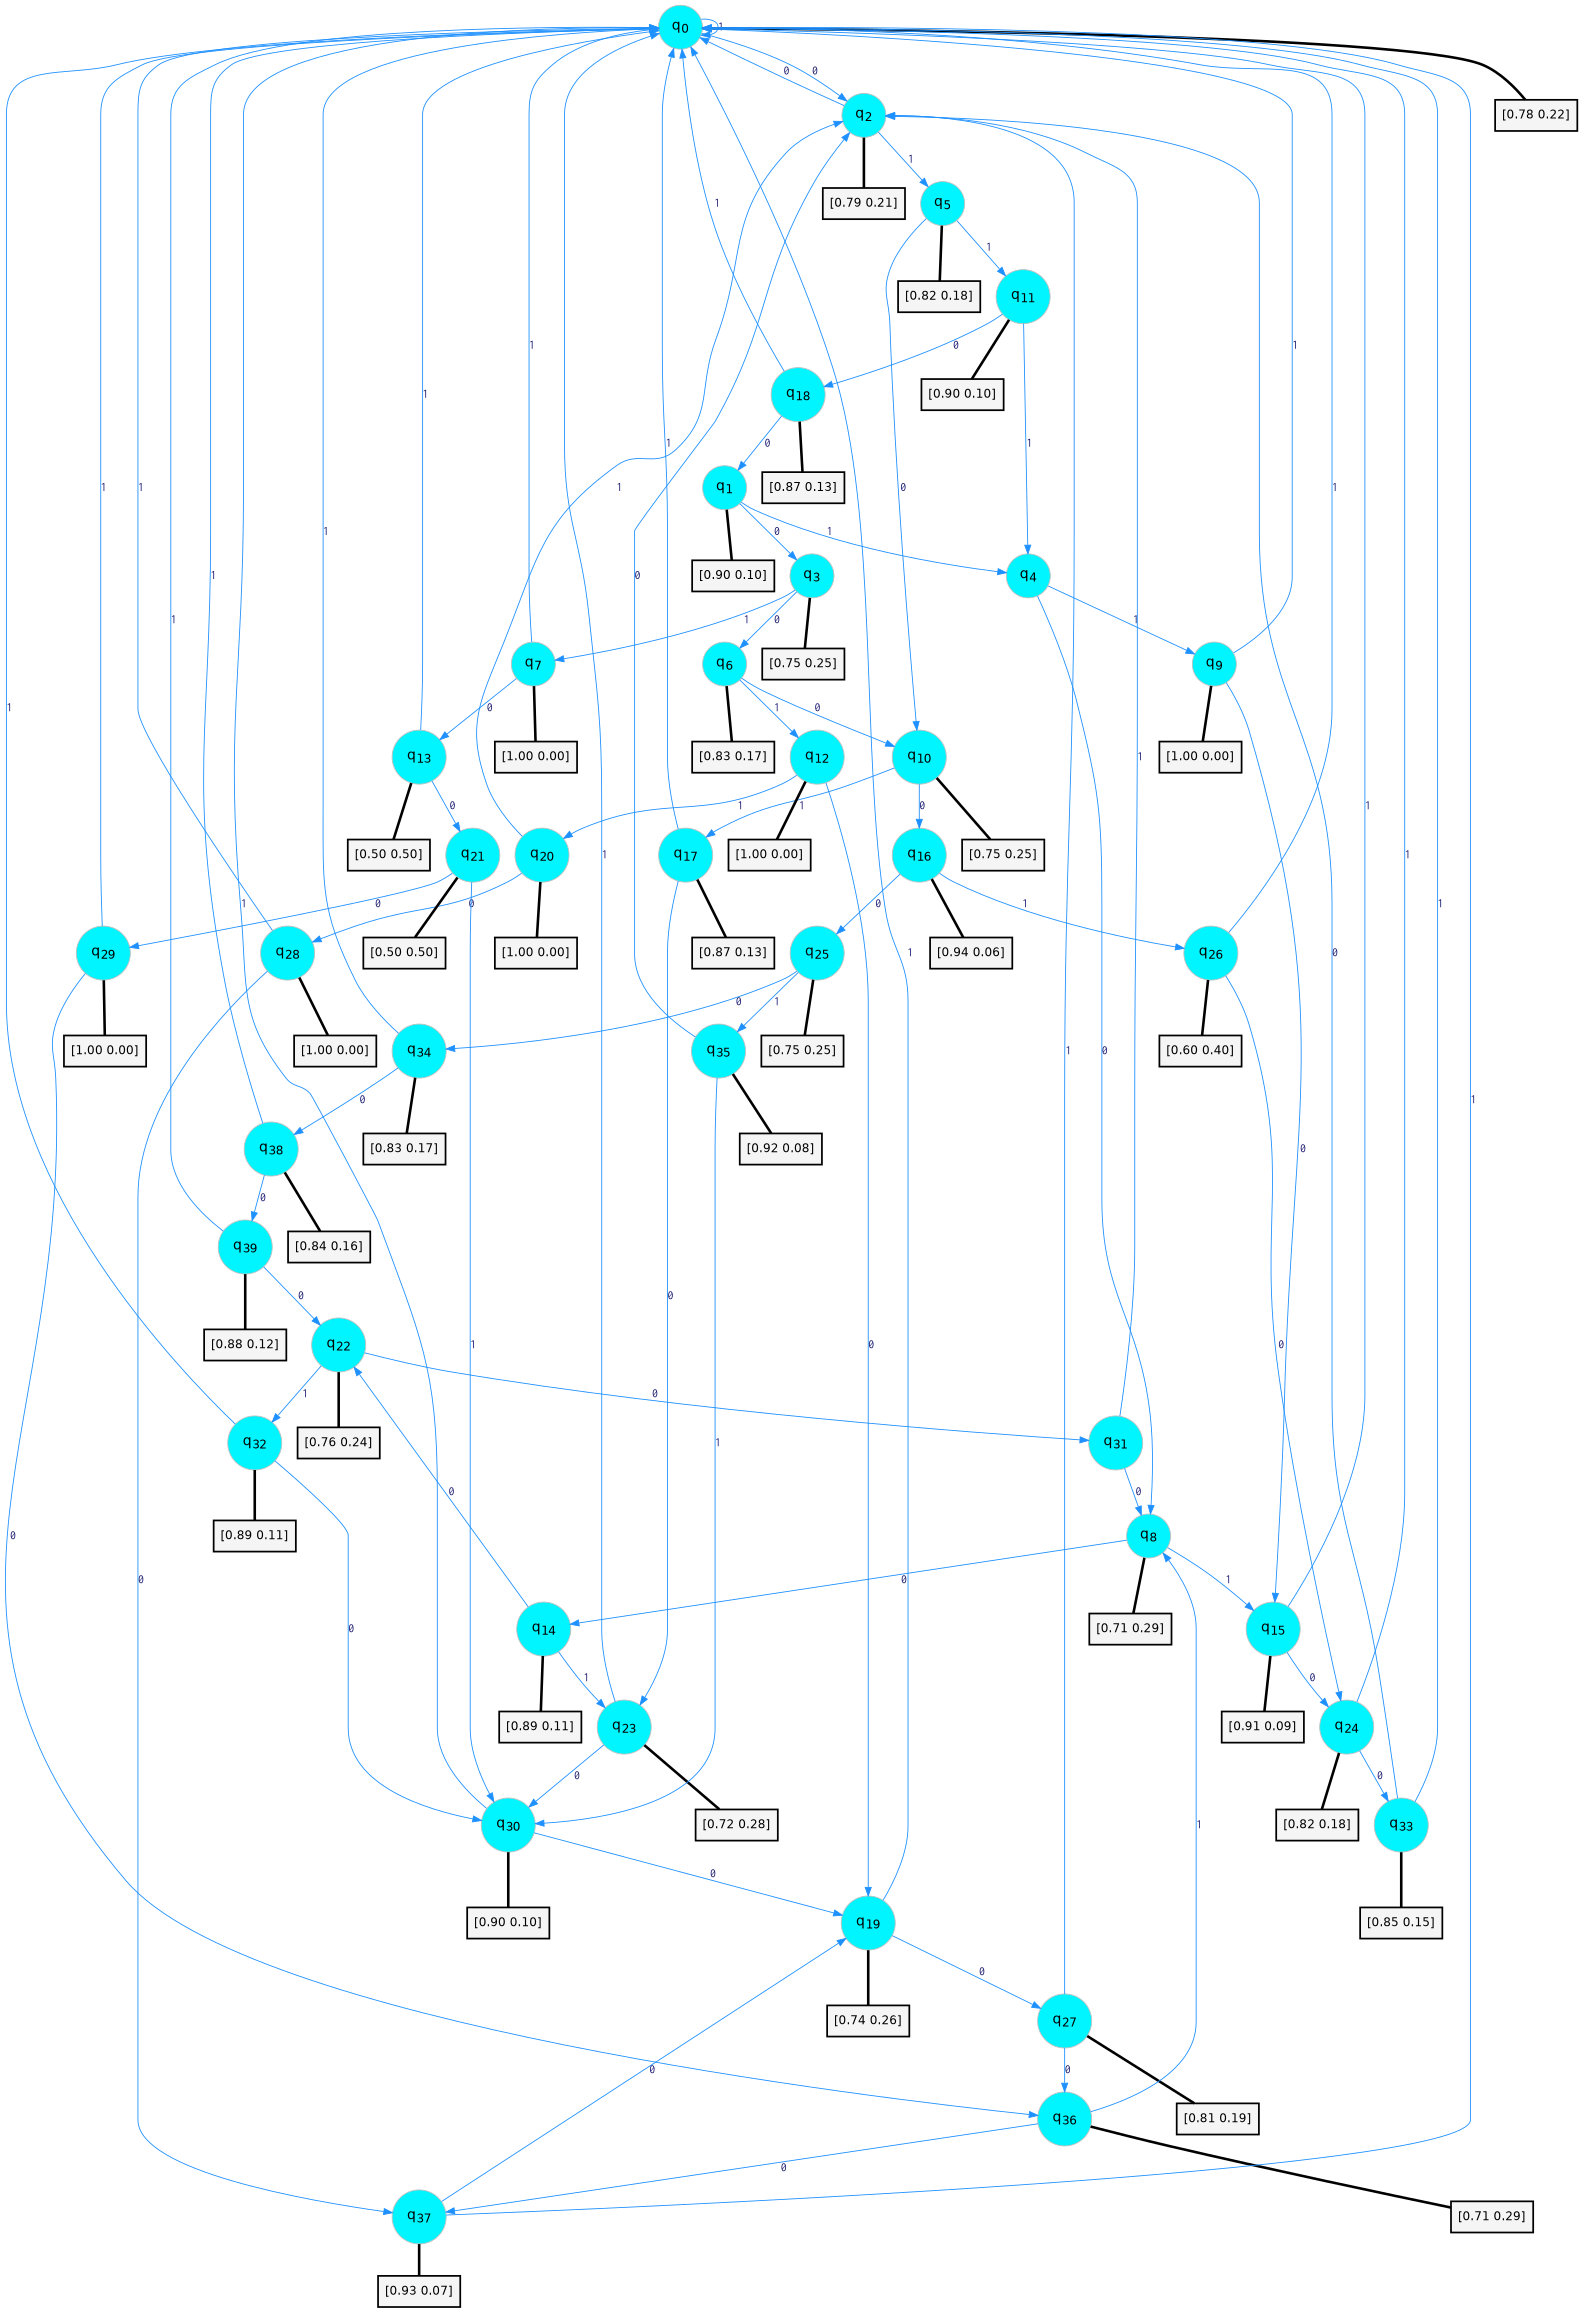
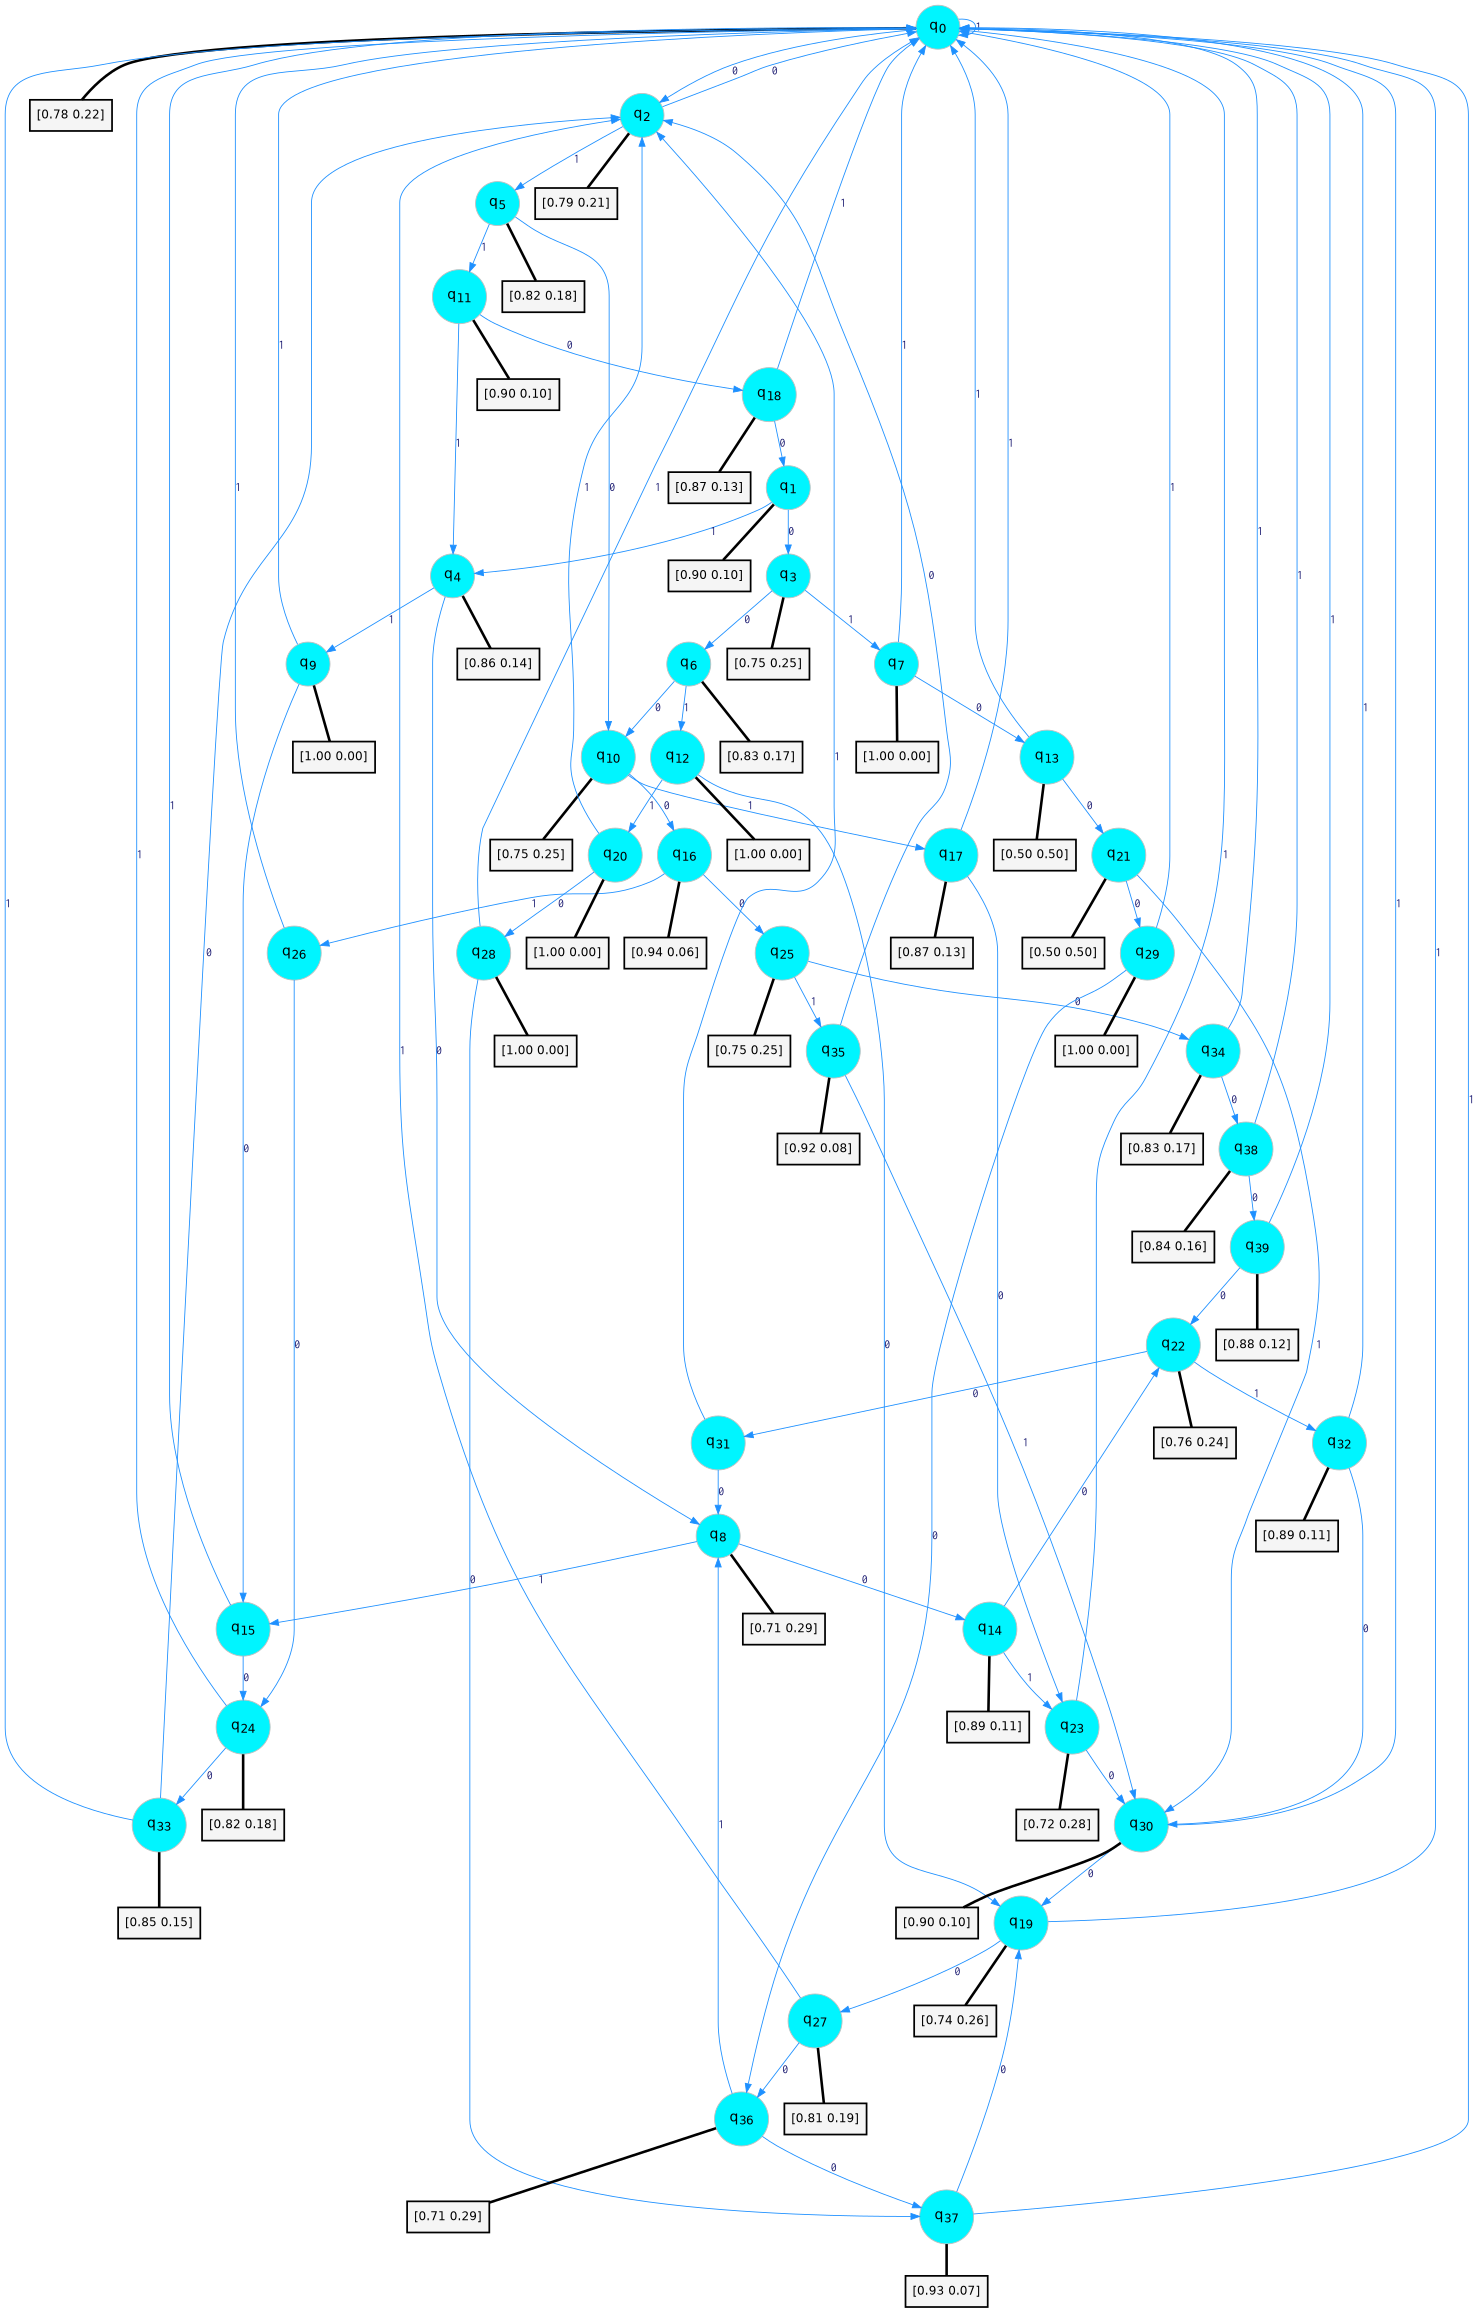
none -> (498, 664)
(1200, 1051) -> none
(1263, 1727) -> none
